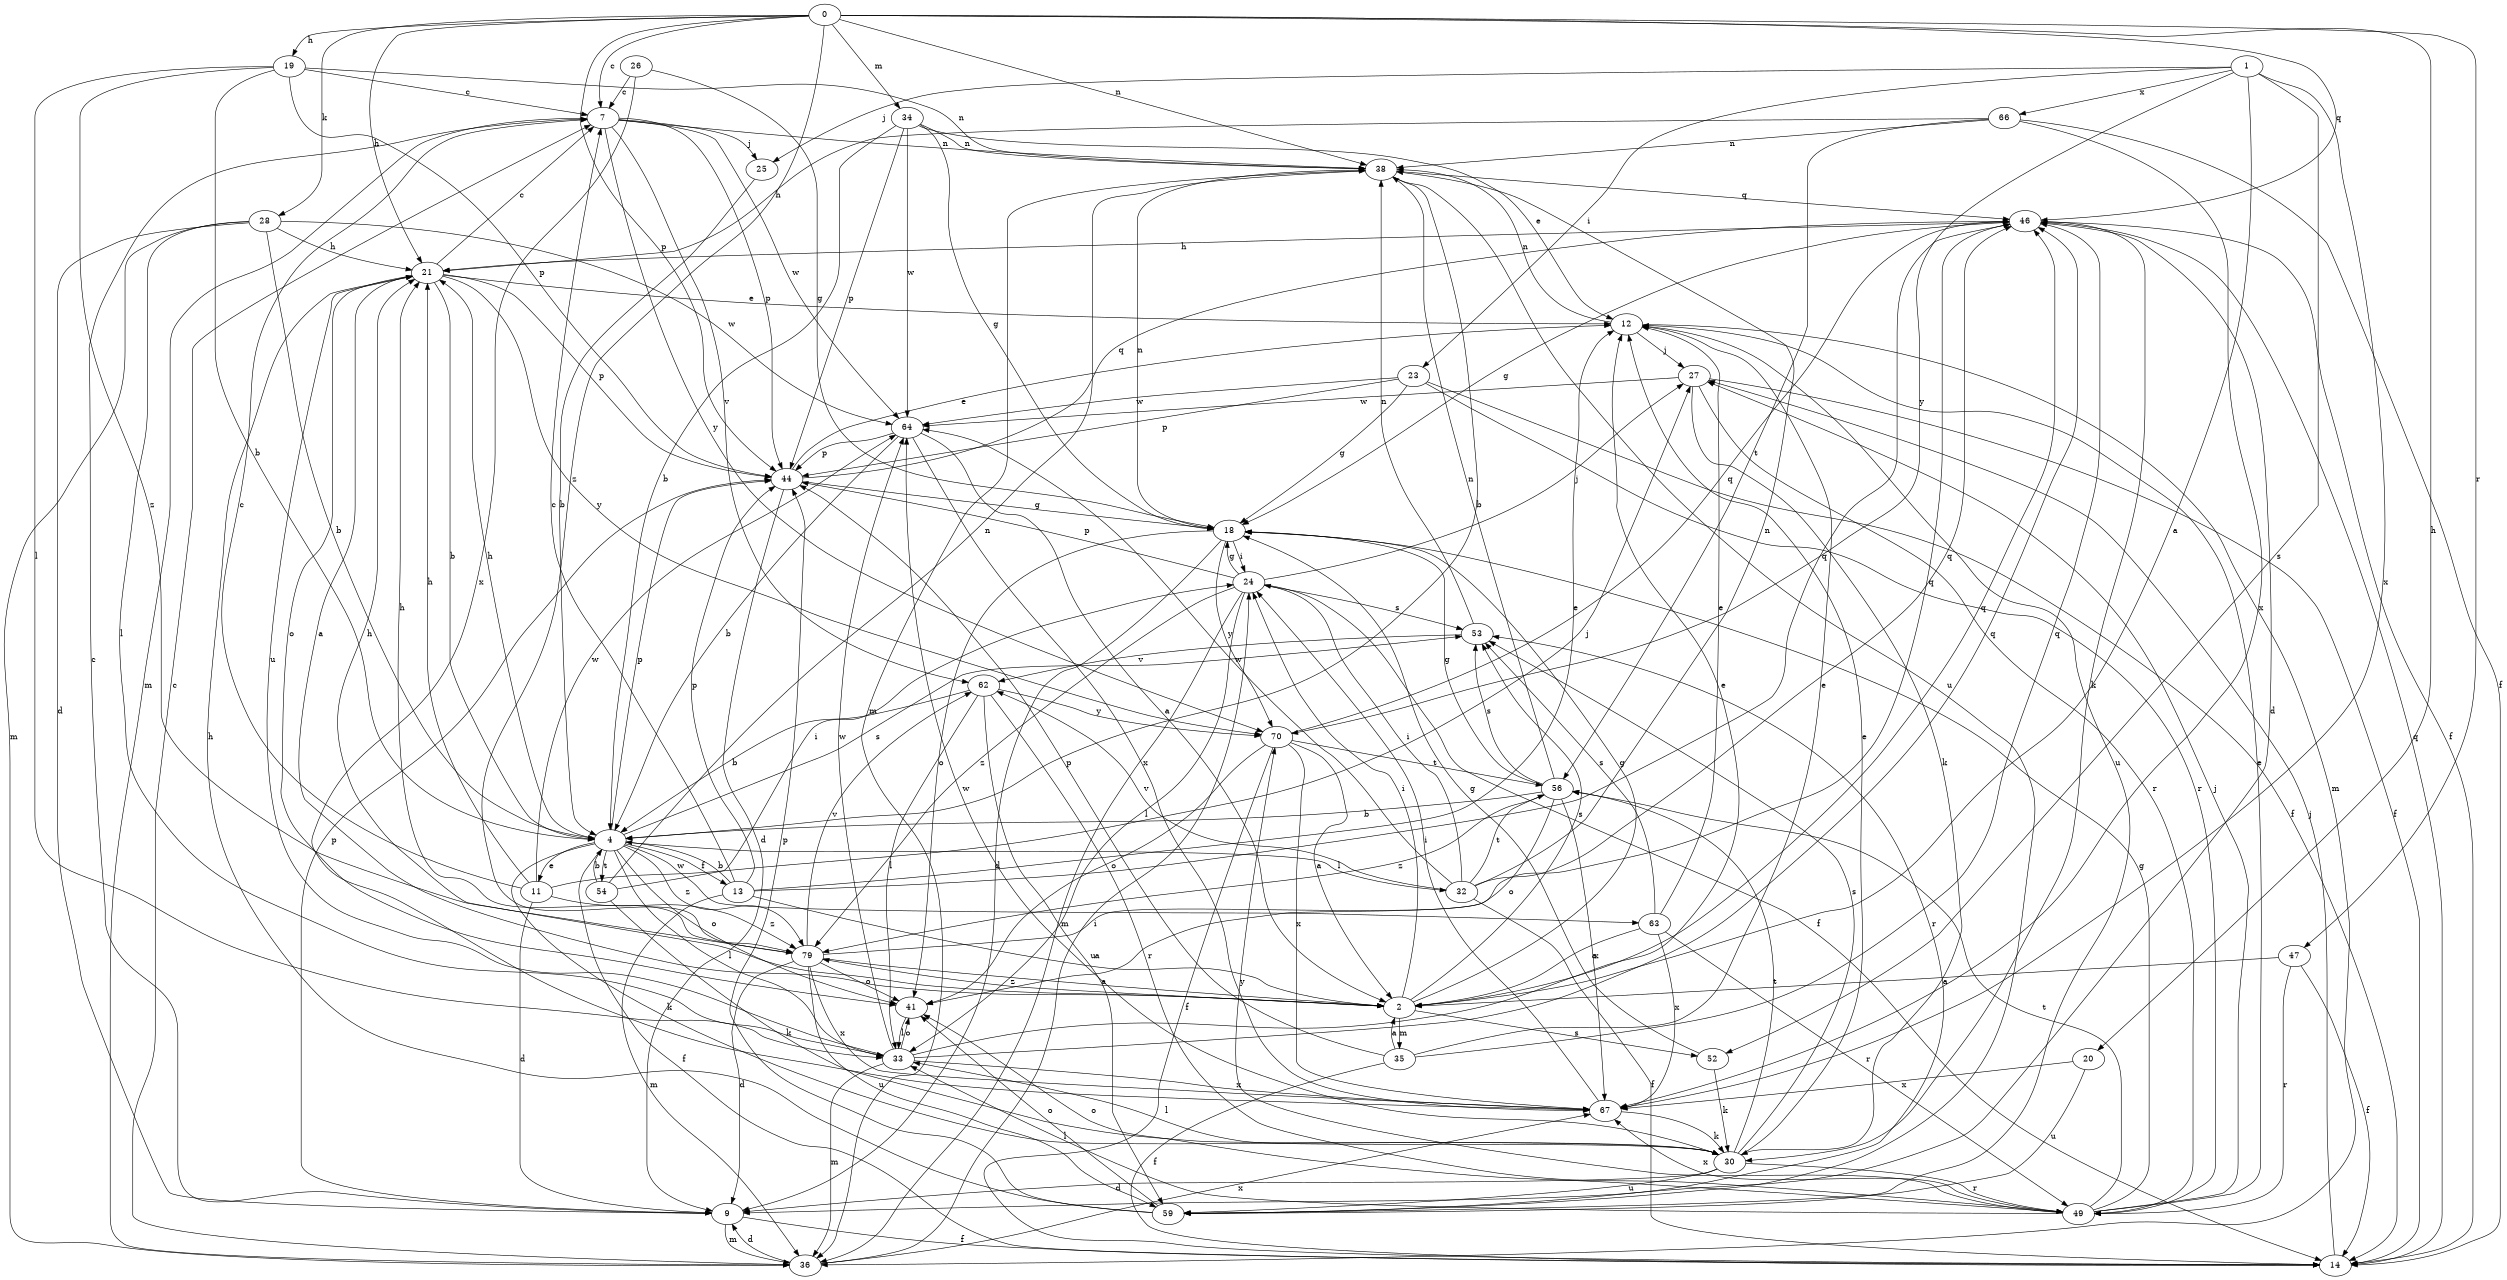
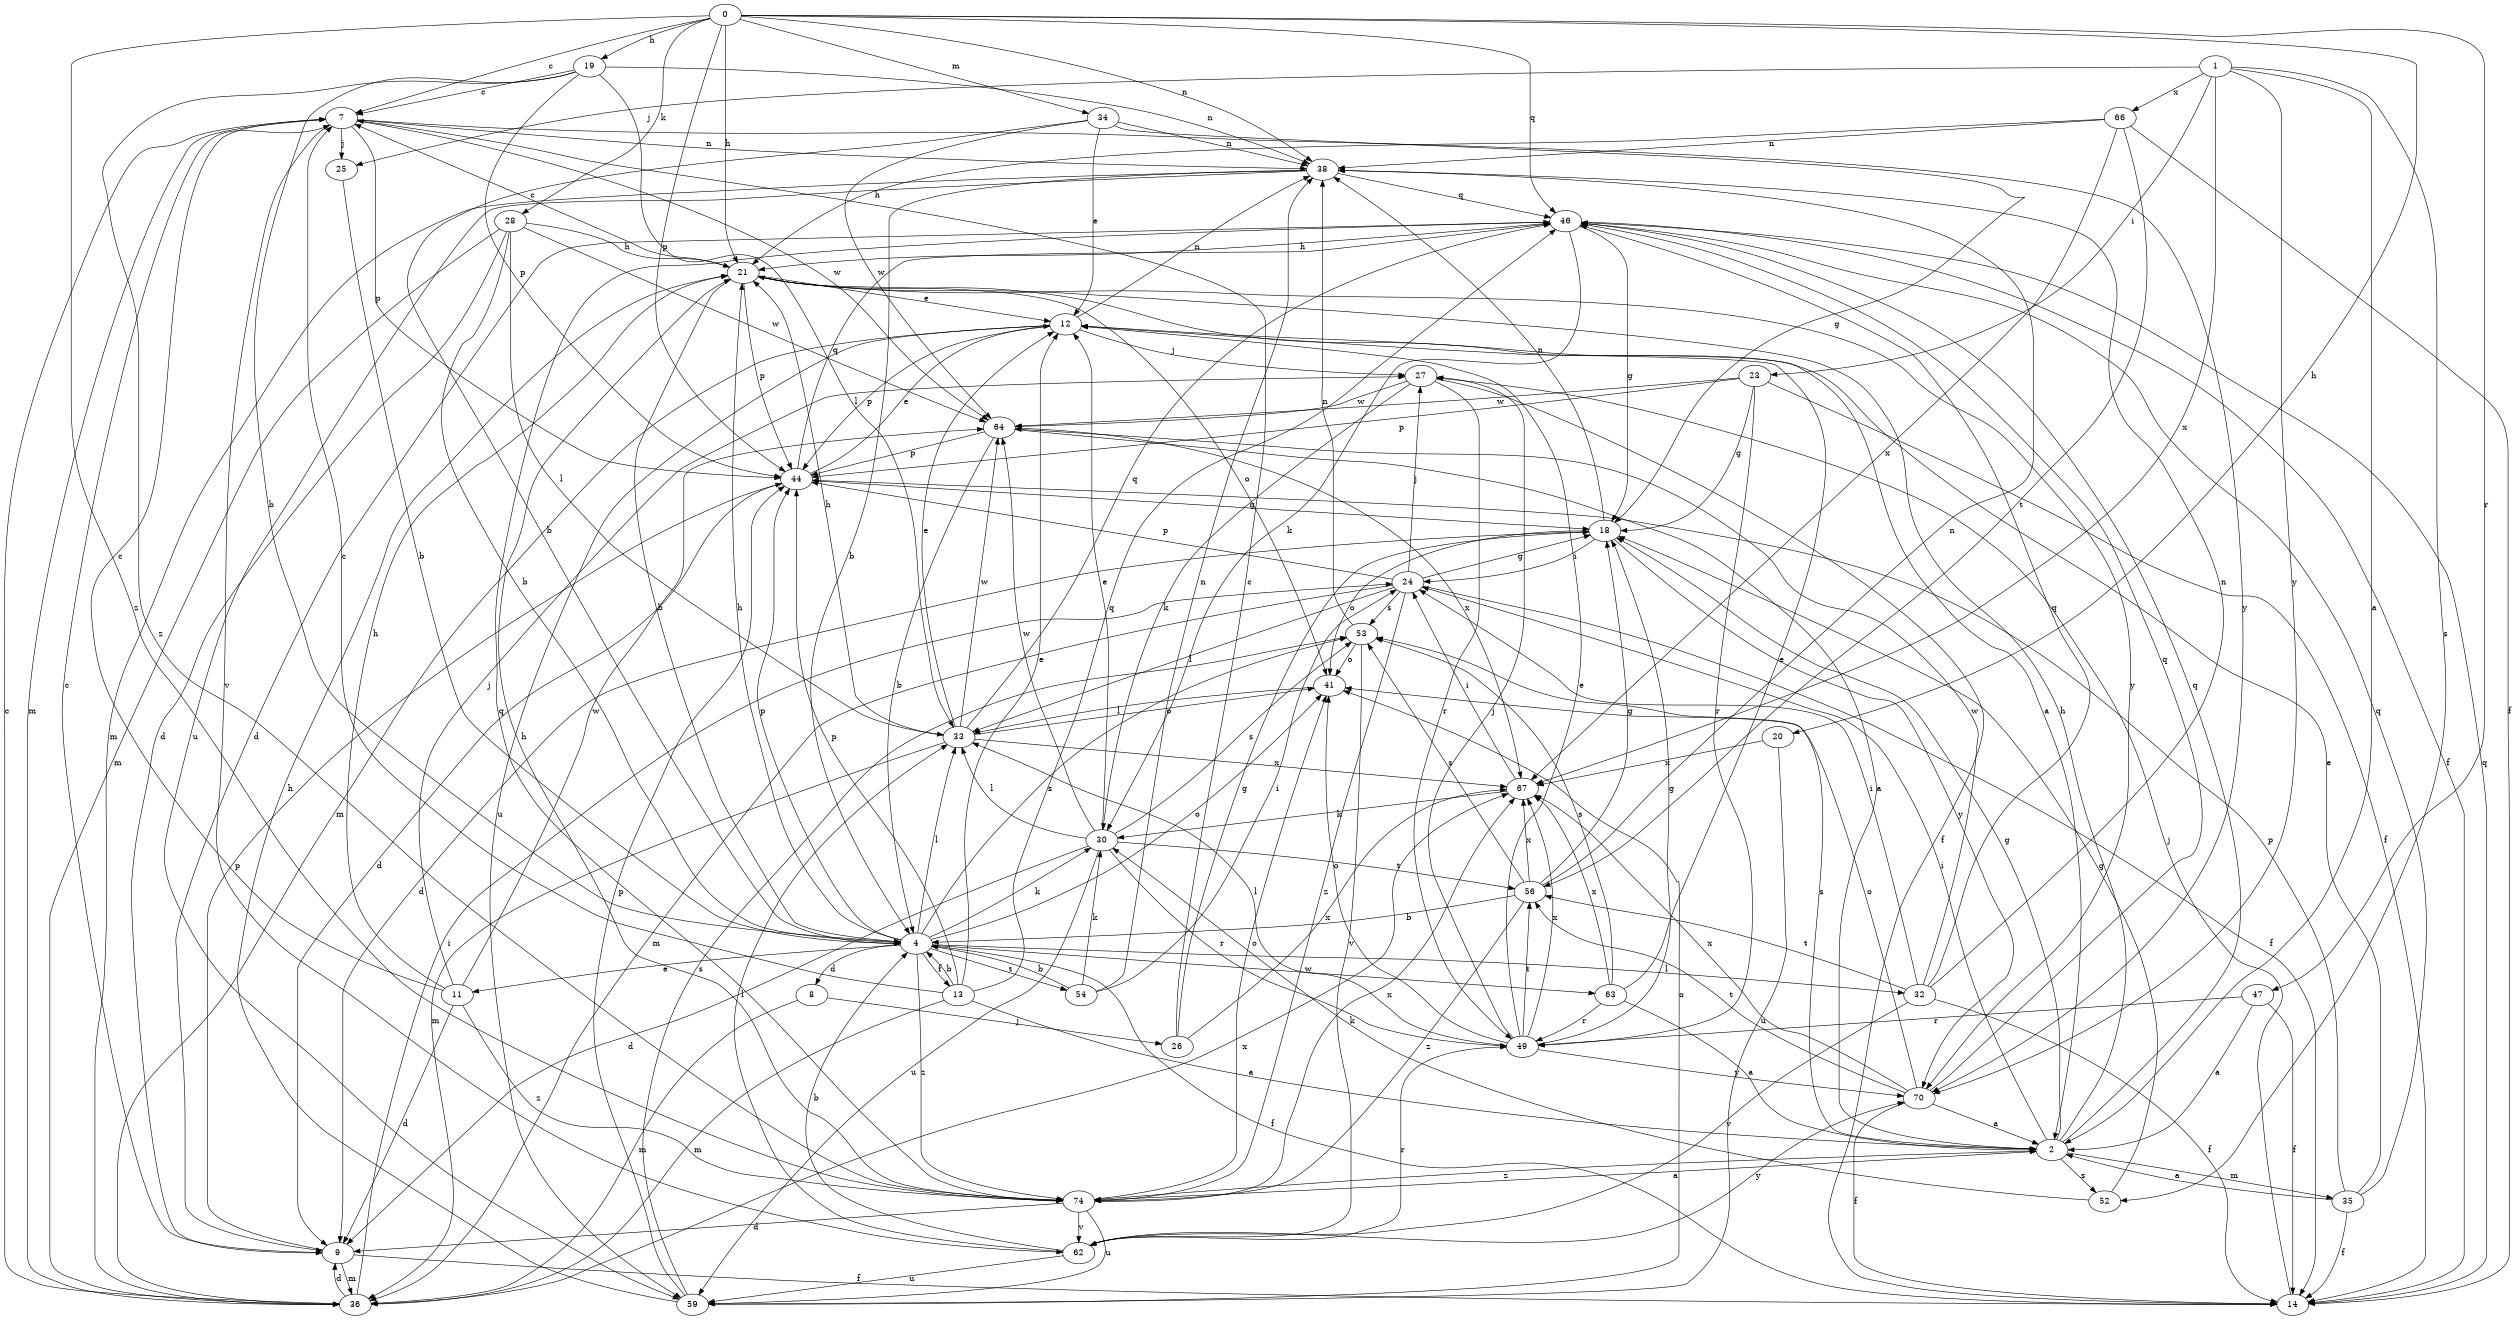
(848, 296) -> (917, 361)
(273, 660) -> (829, 505)
(1230, 920) -> (1347, 657)
(1934, 924) -> (701, 969)
(808, 956) -> (1079, 1202)
none -> (812, 995)
